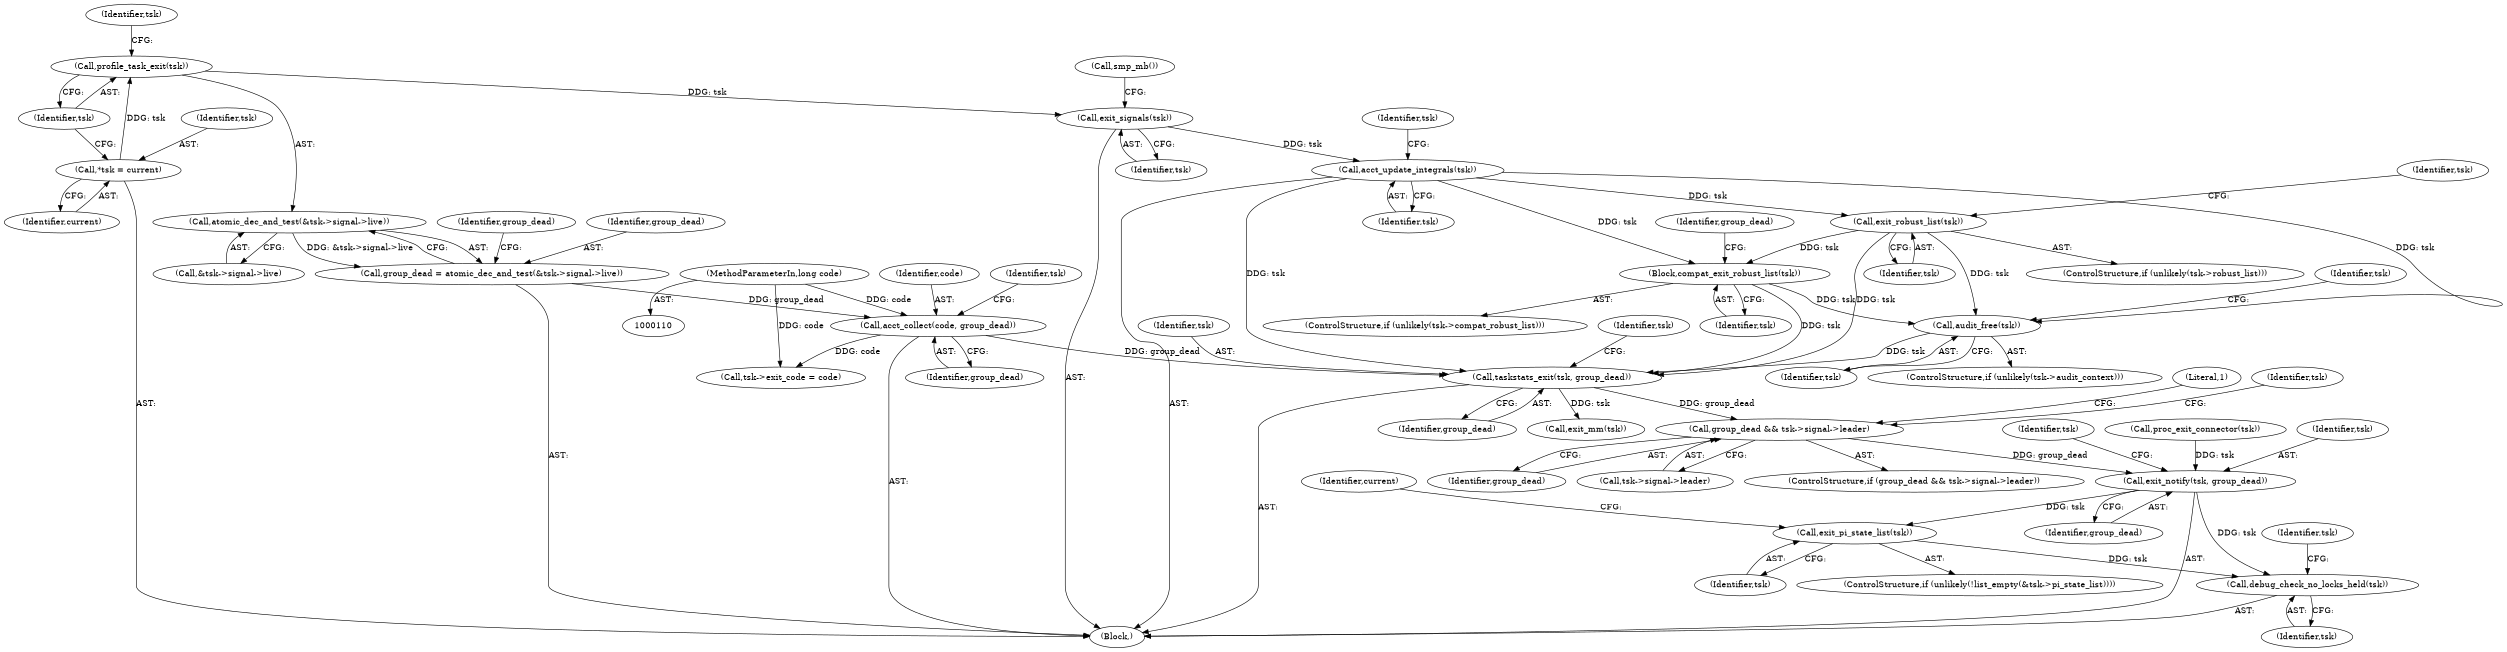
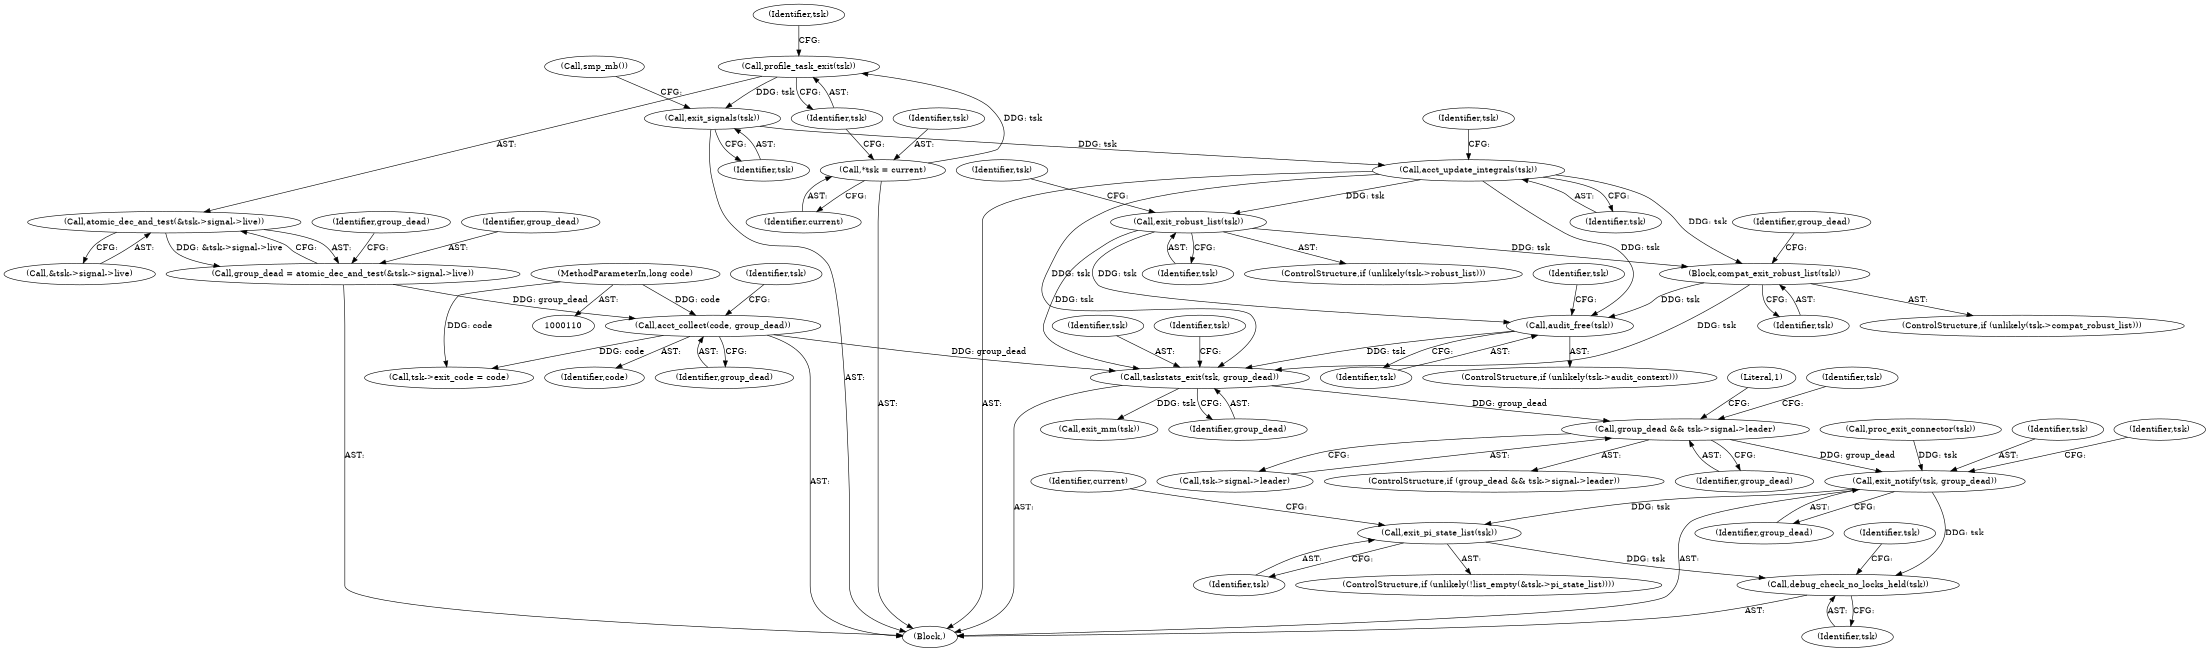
(933, 297) -> (656, 351)
